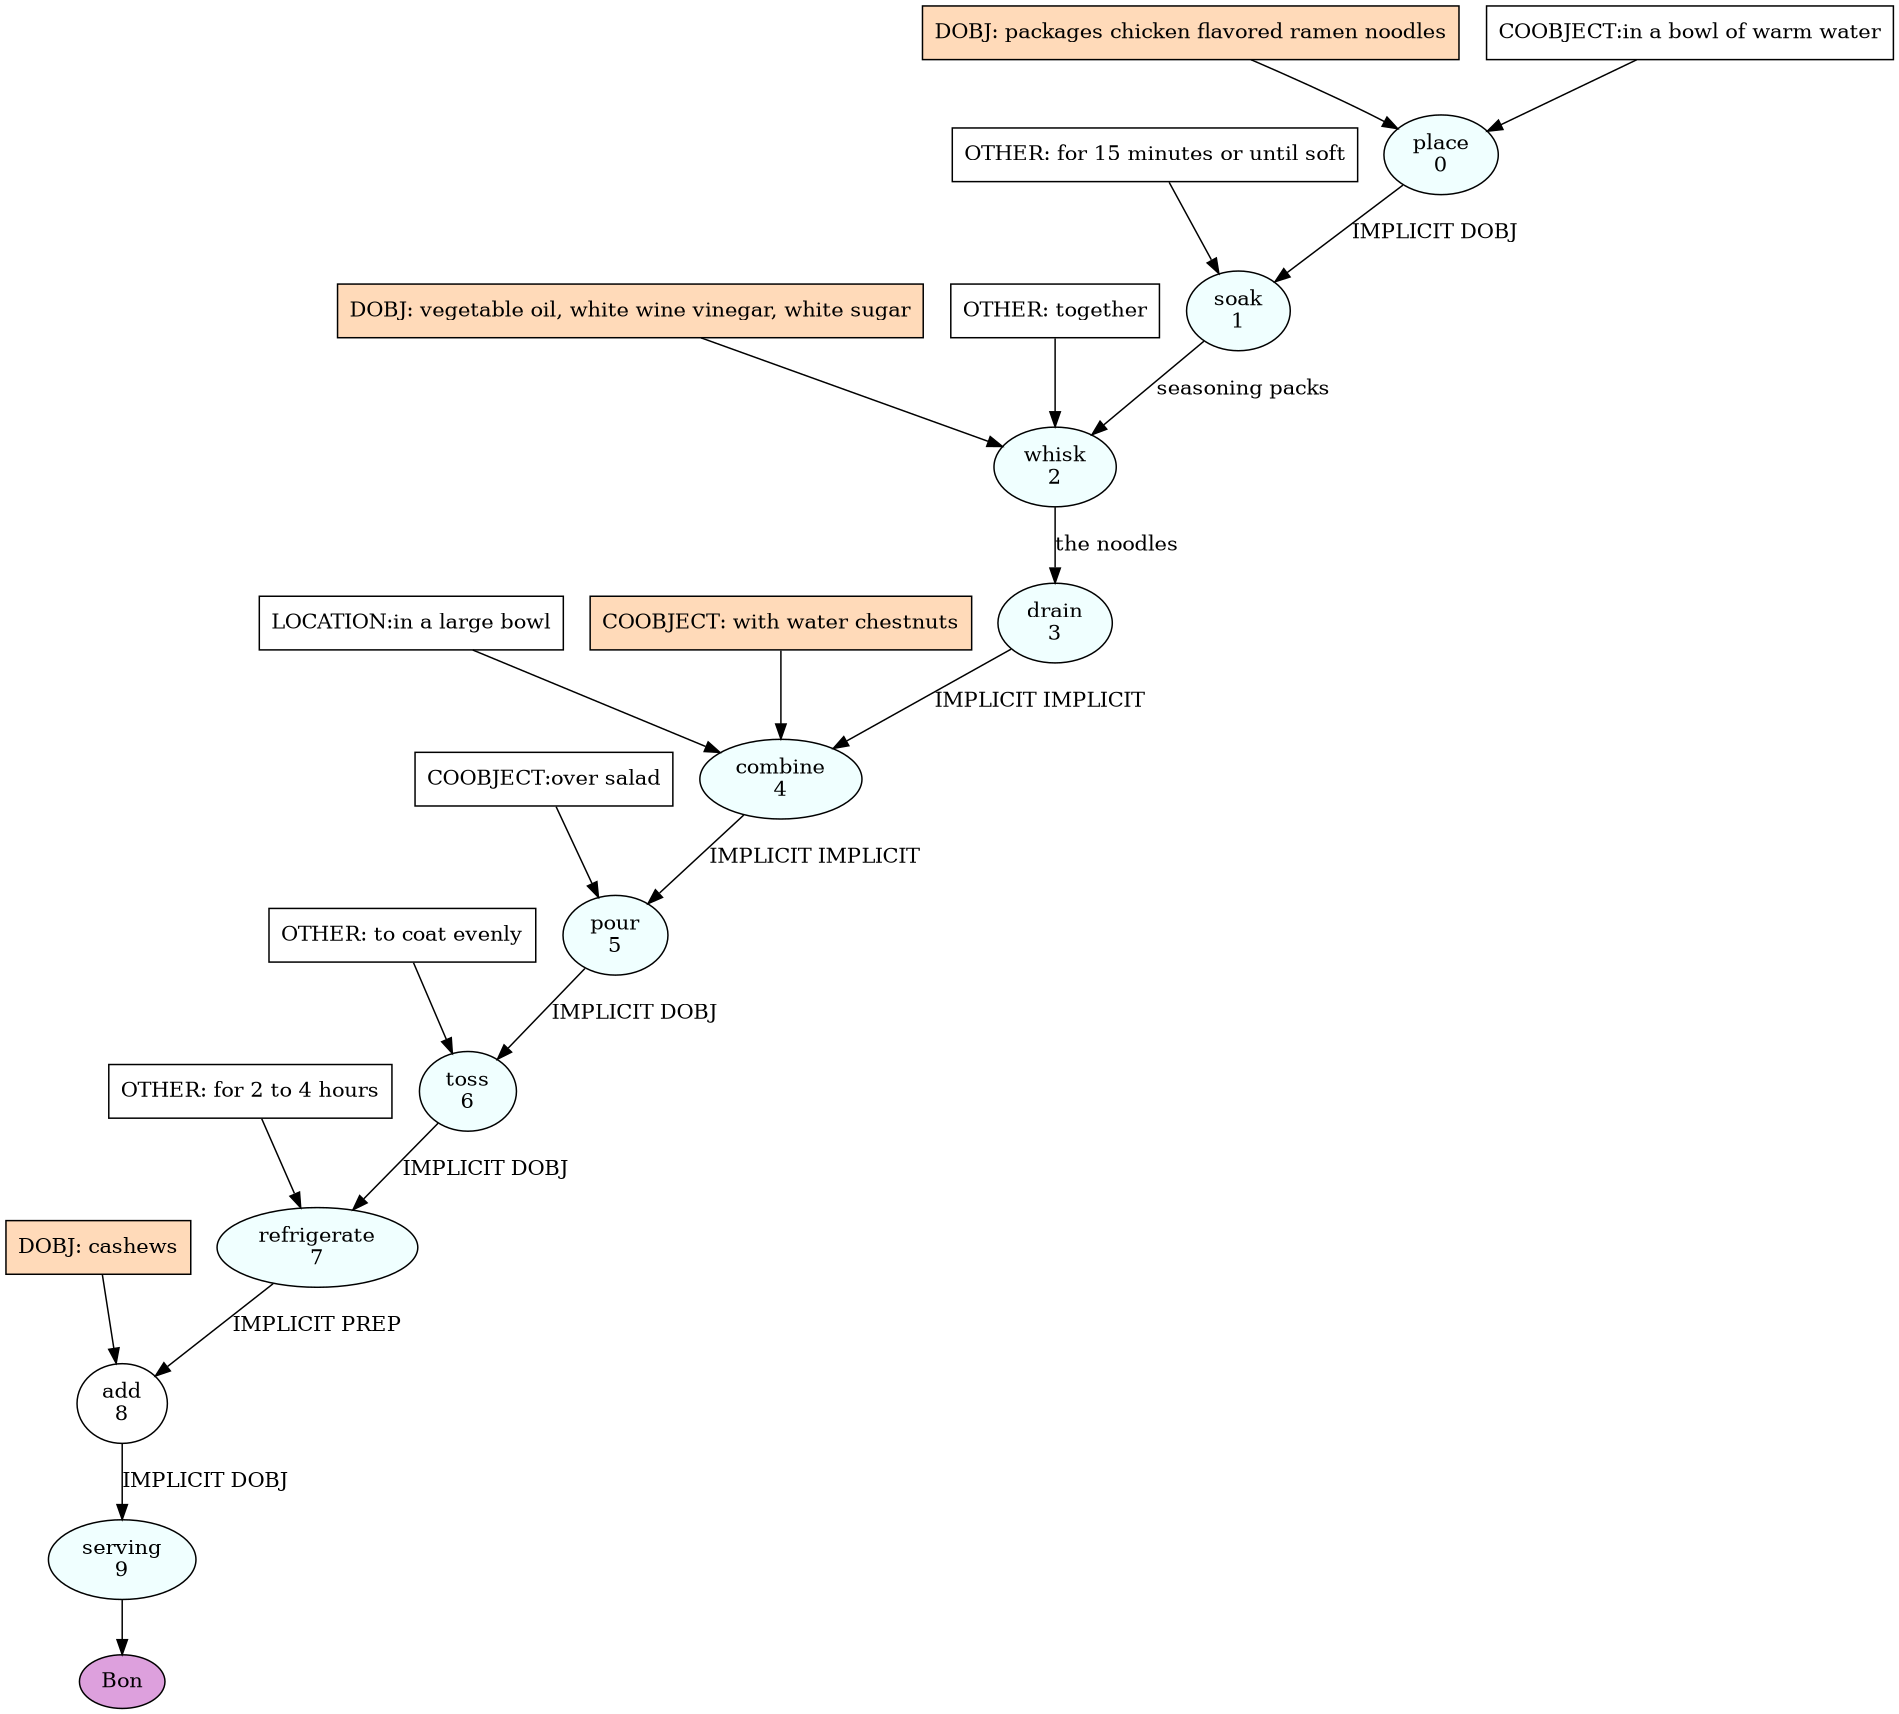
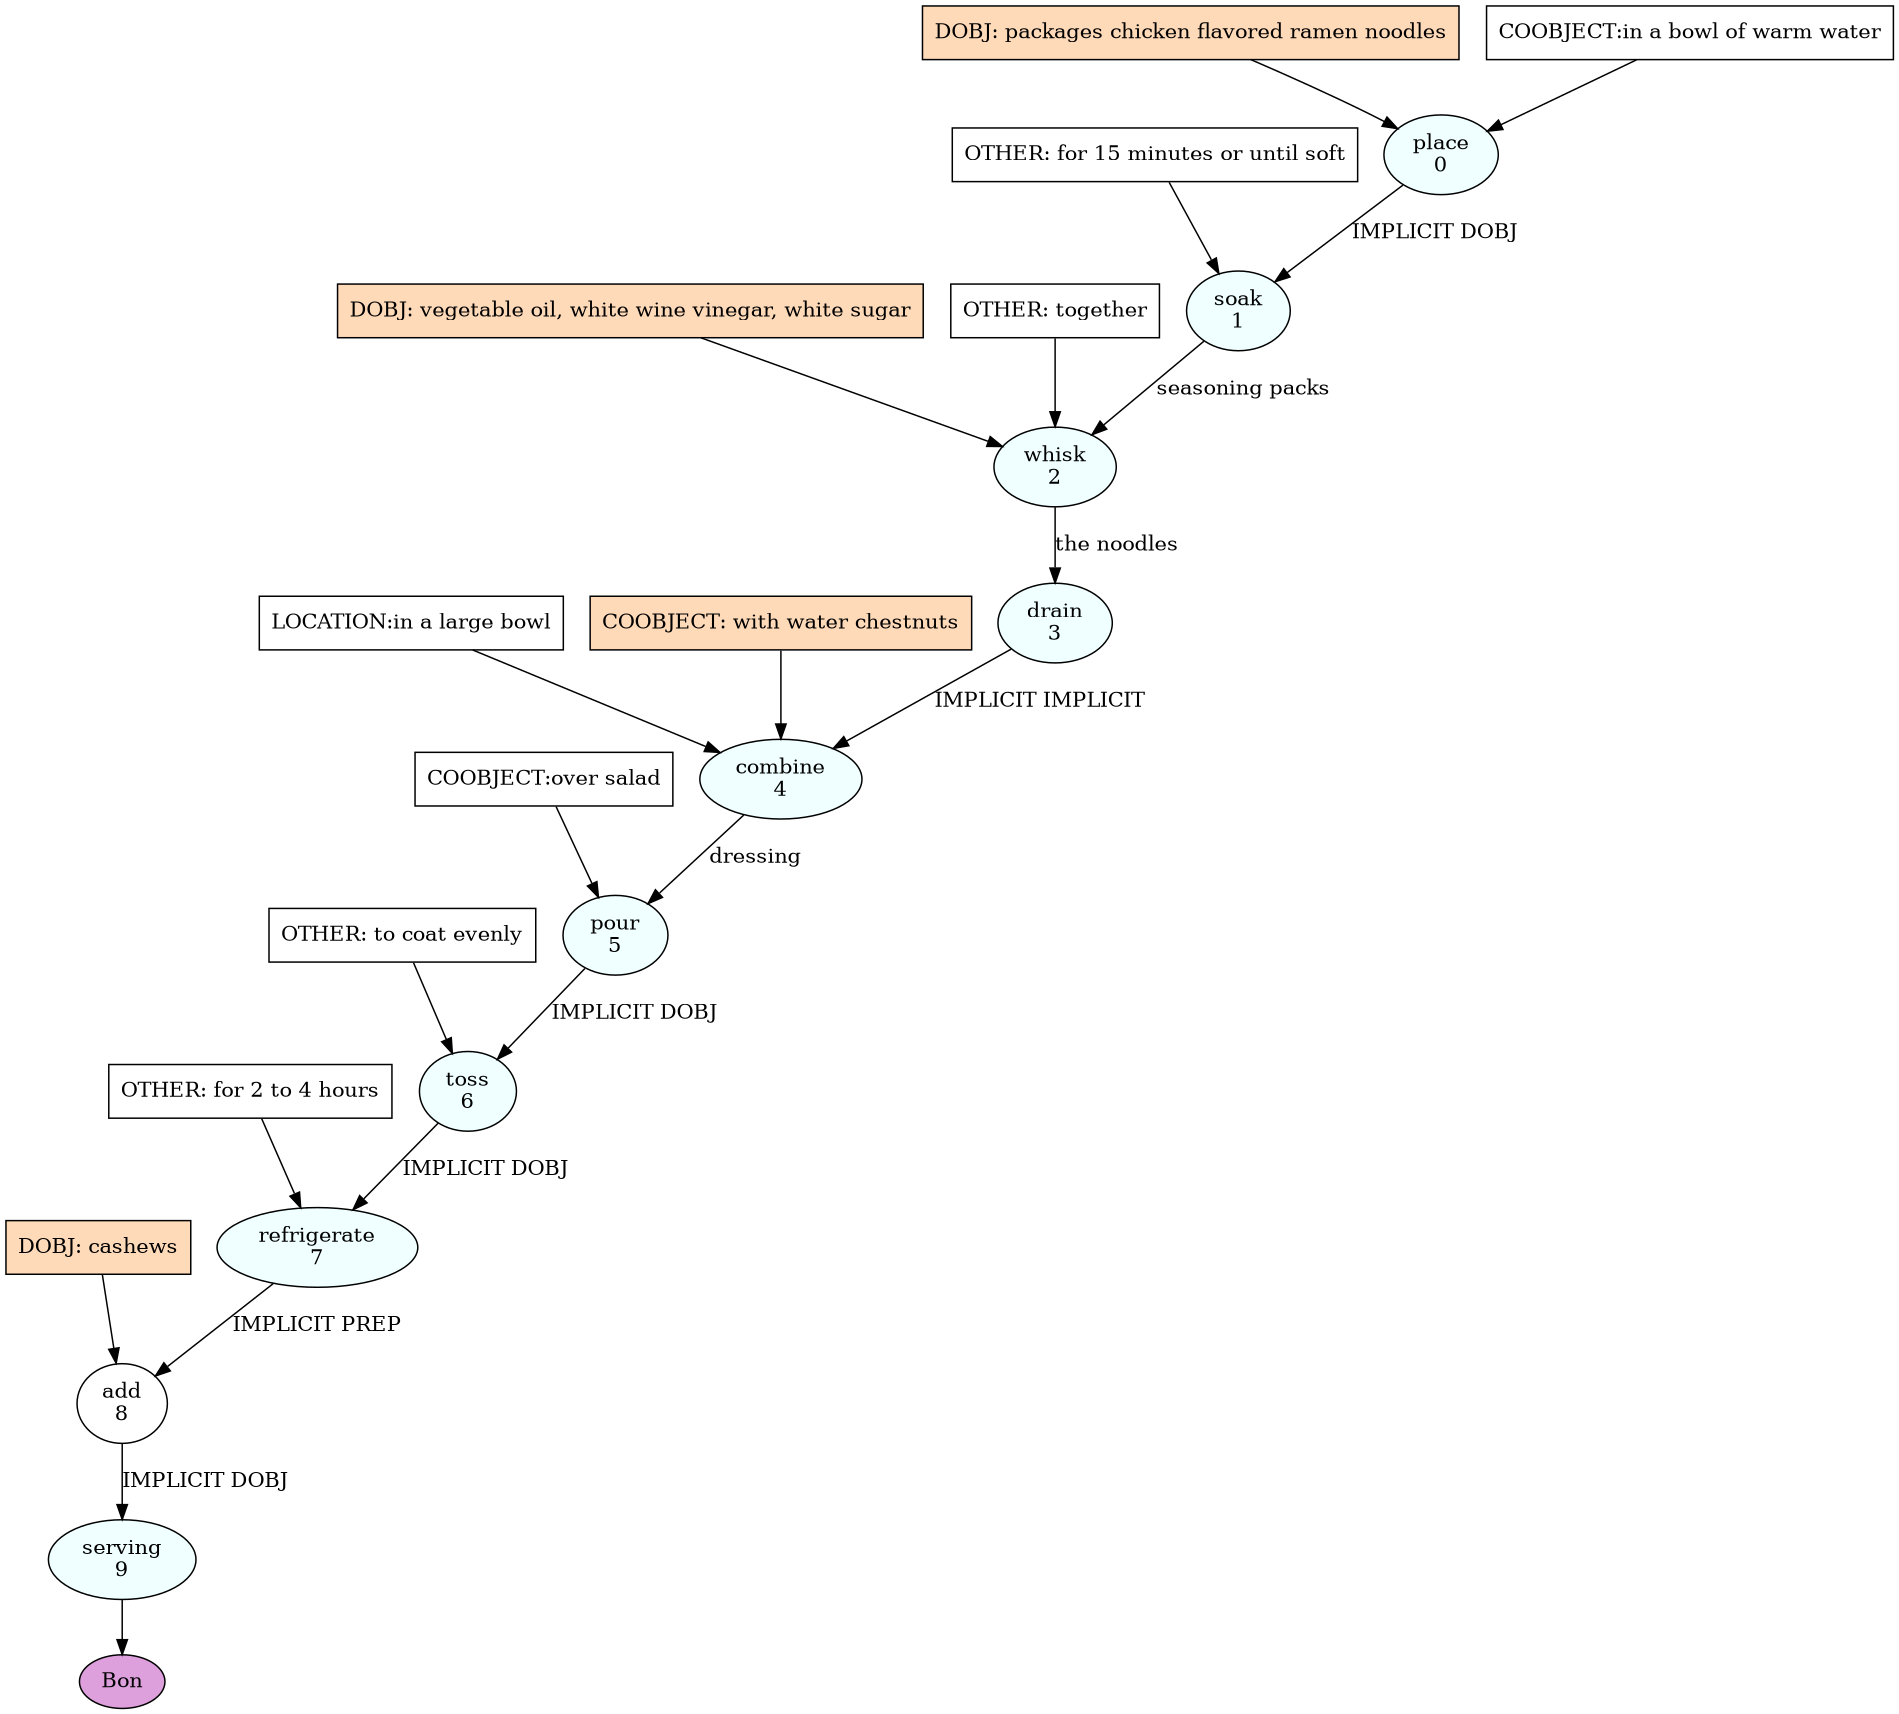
(815, 857) -> (756, 857)
